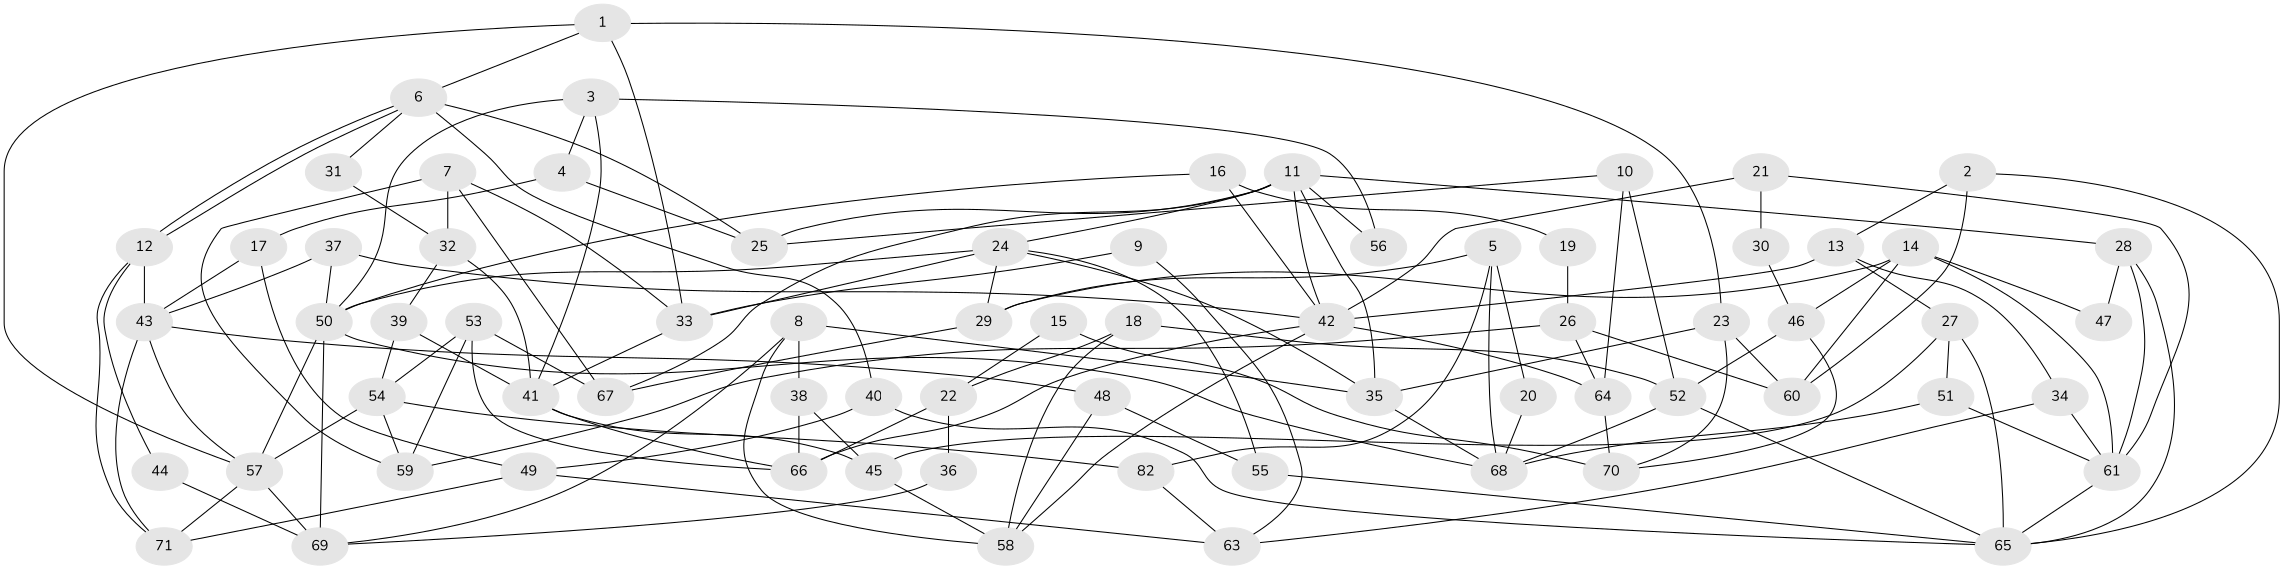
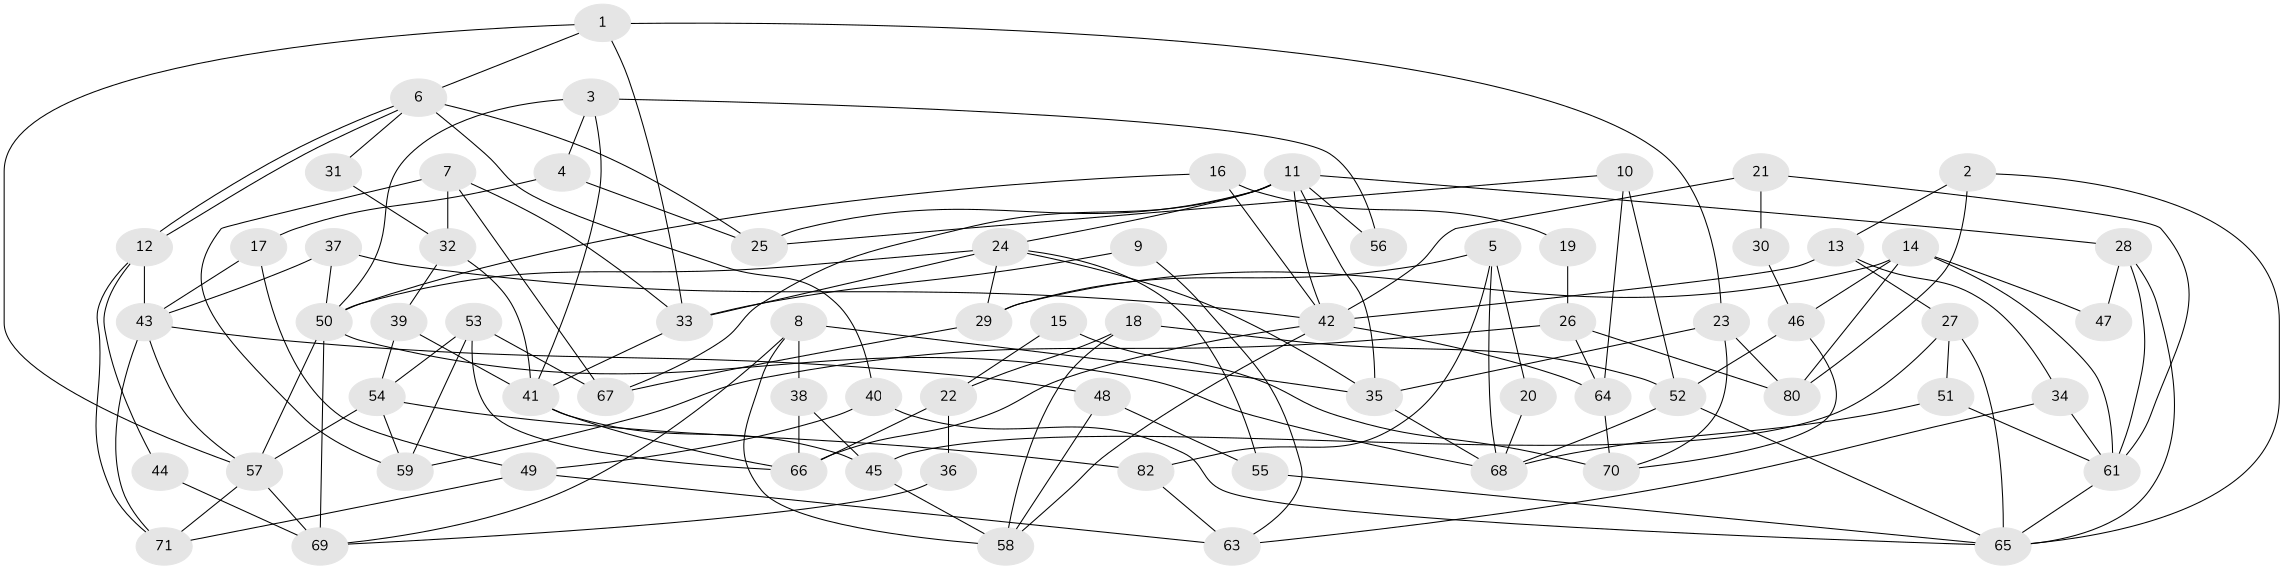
(1792, 397) -> (1792, 397)
